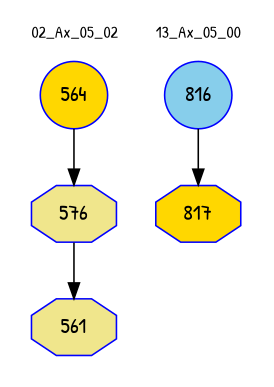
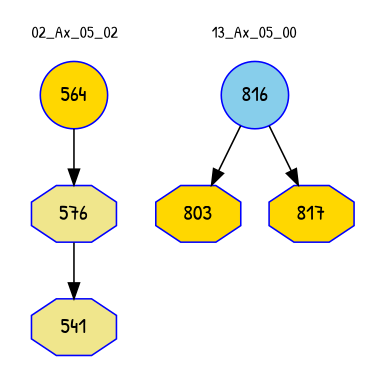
none -> (198, 214)
(74, 327) -> (74, 327)
